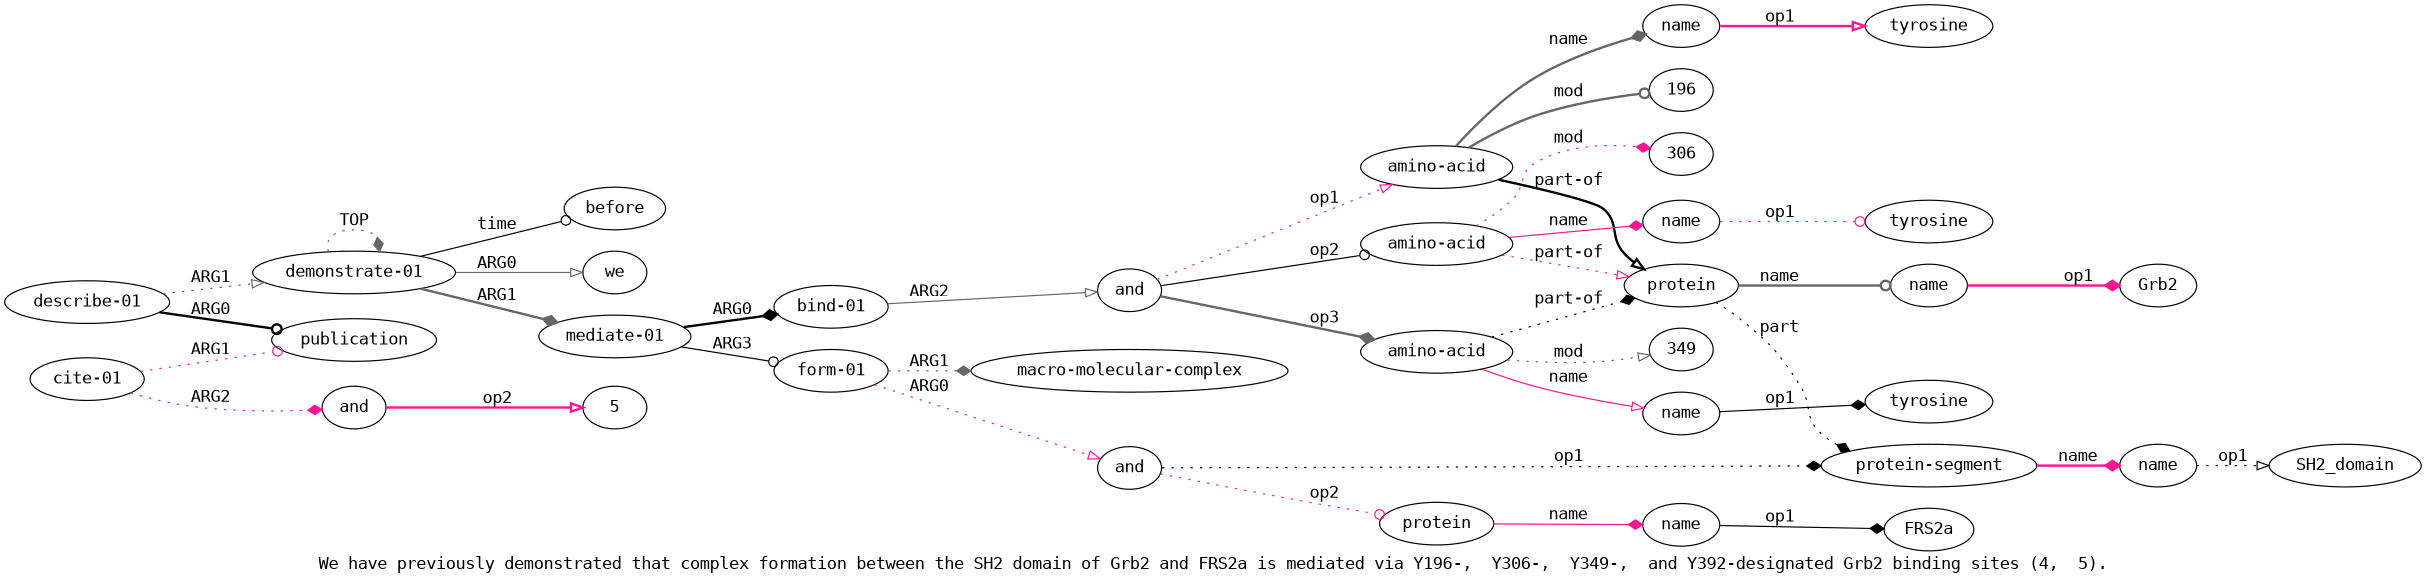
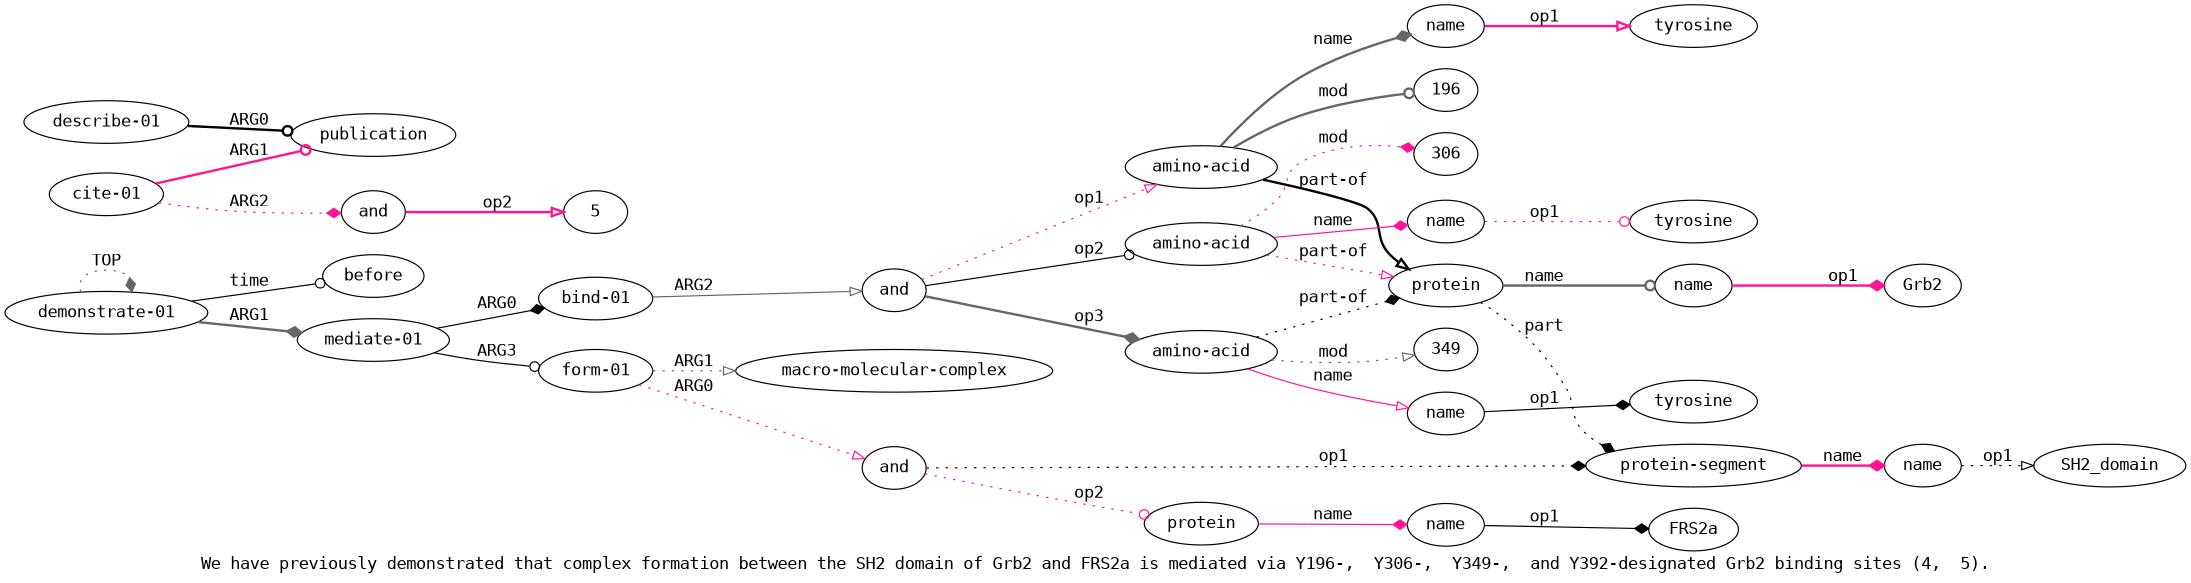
(615, 272) -> none
(207, 289) -> none
(723, 322) -> (484, 319)
(207, 362) -> (228, 167)
(922, 371) -> (688, 371)
